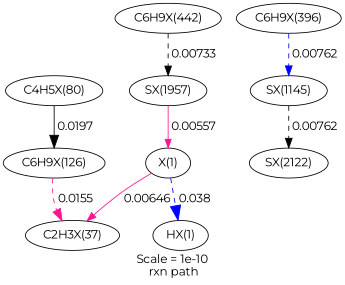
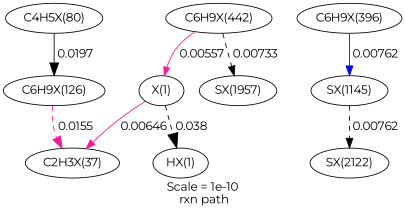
(289, 50) -> (349, 50)
(168, 123) -> (178, 47)
(173, 192) -> (169, 120)
